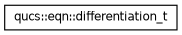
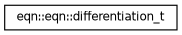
(91, 18) -> (91, 18)
